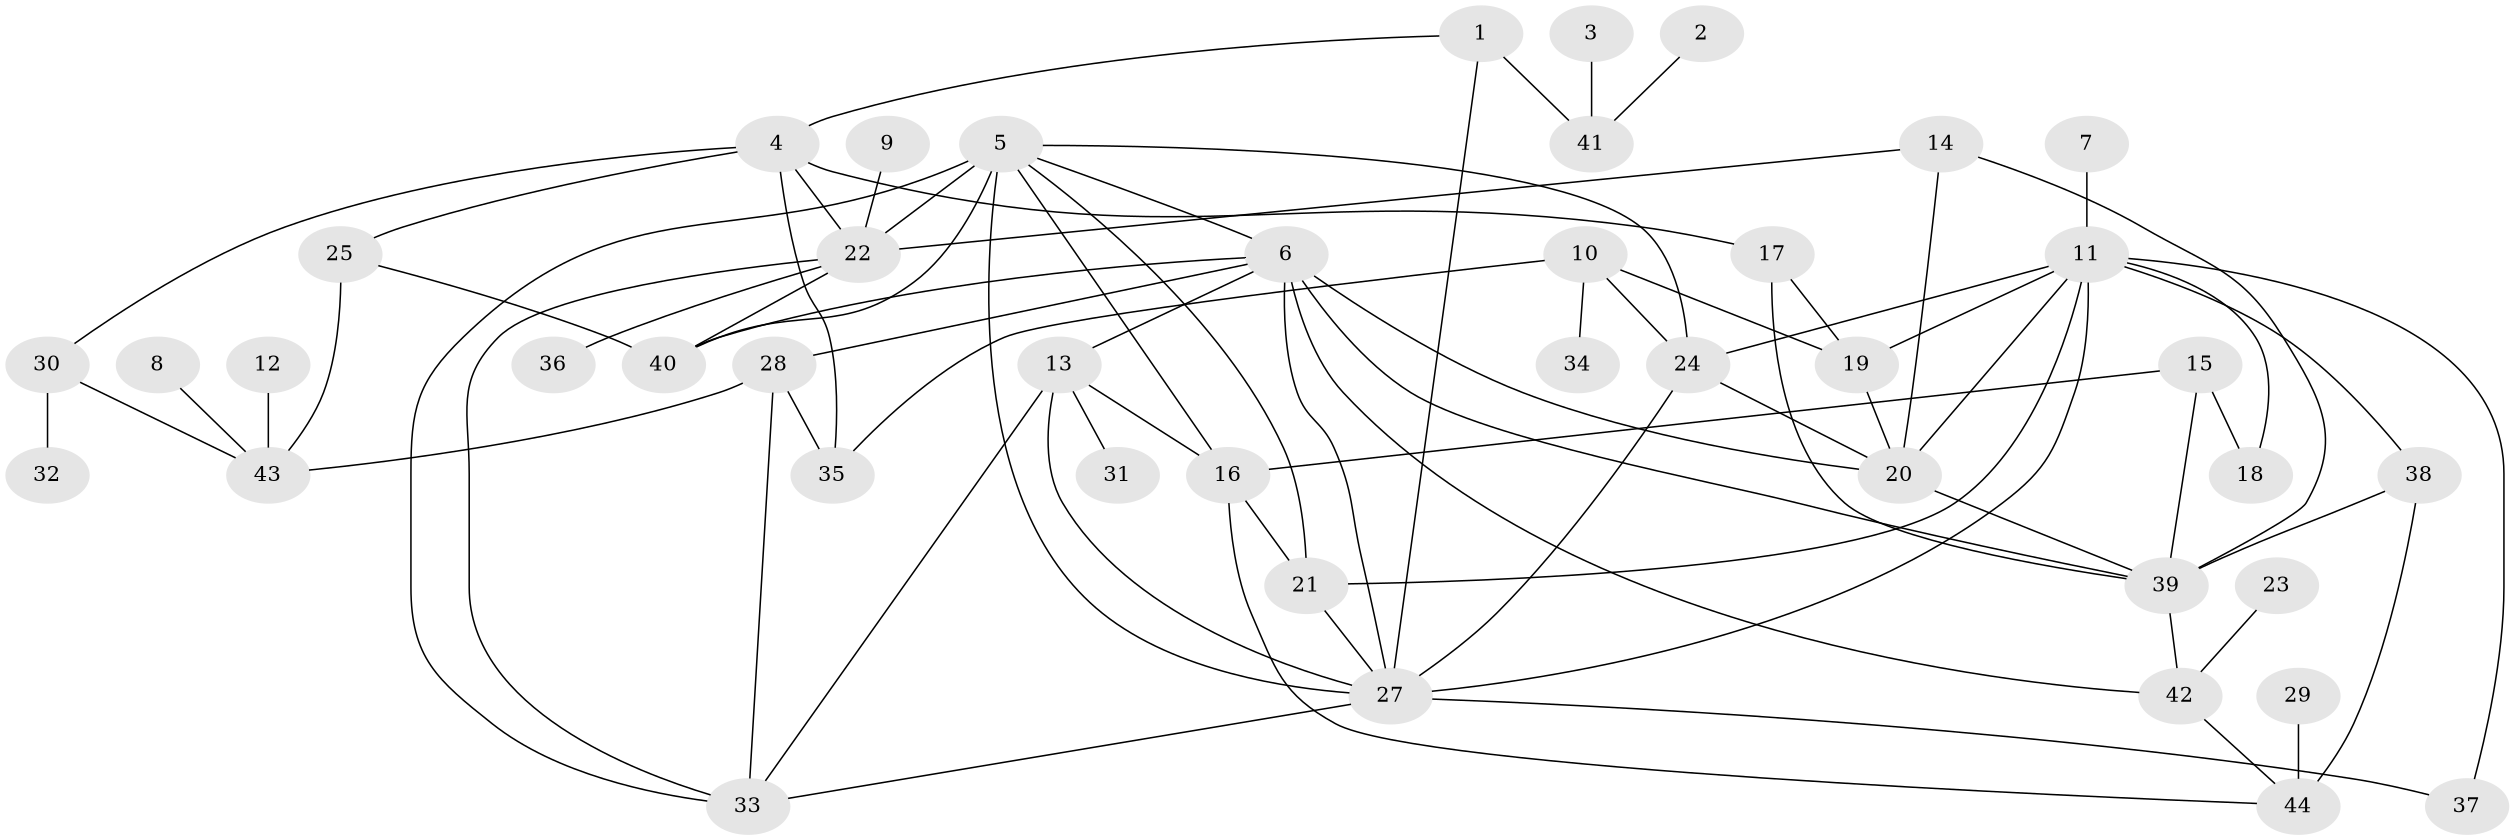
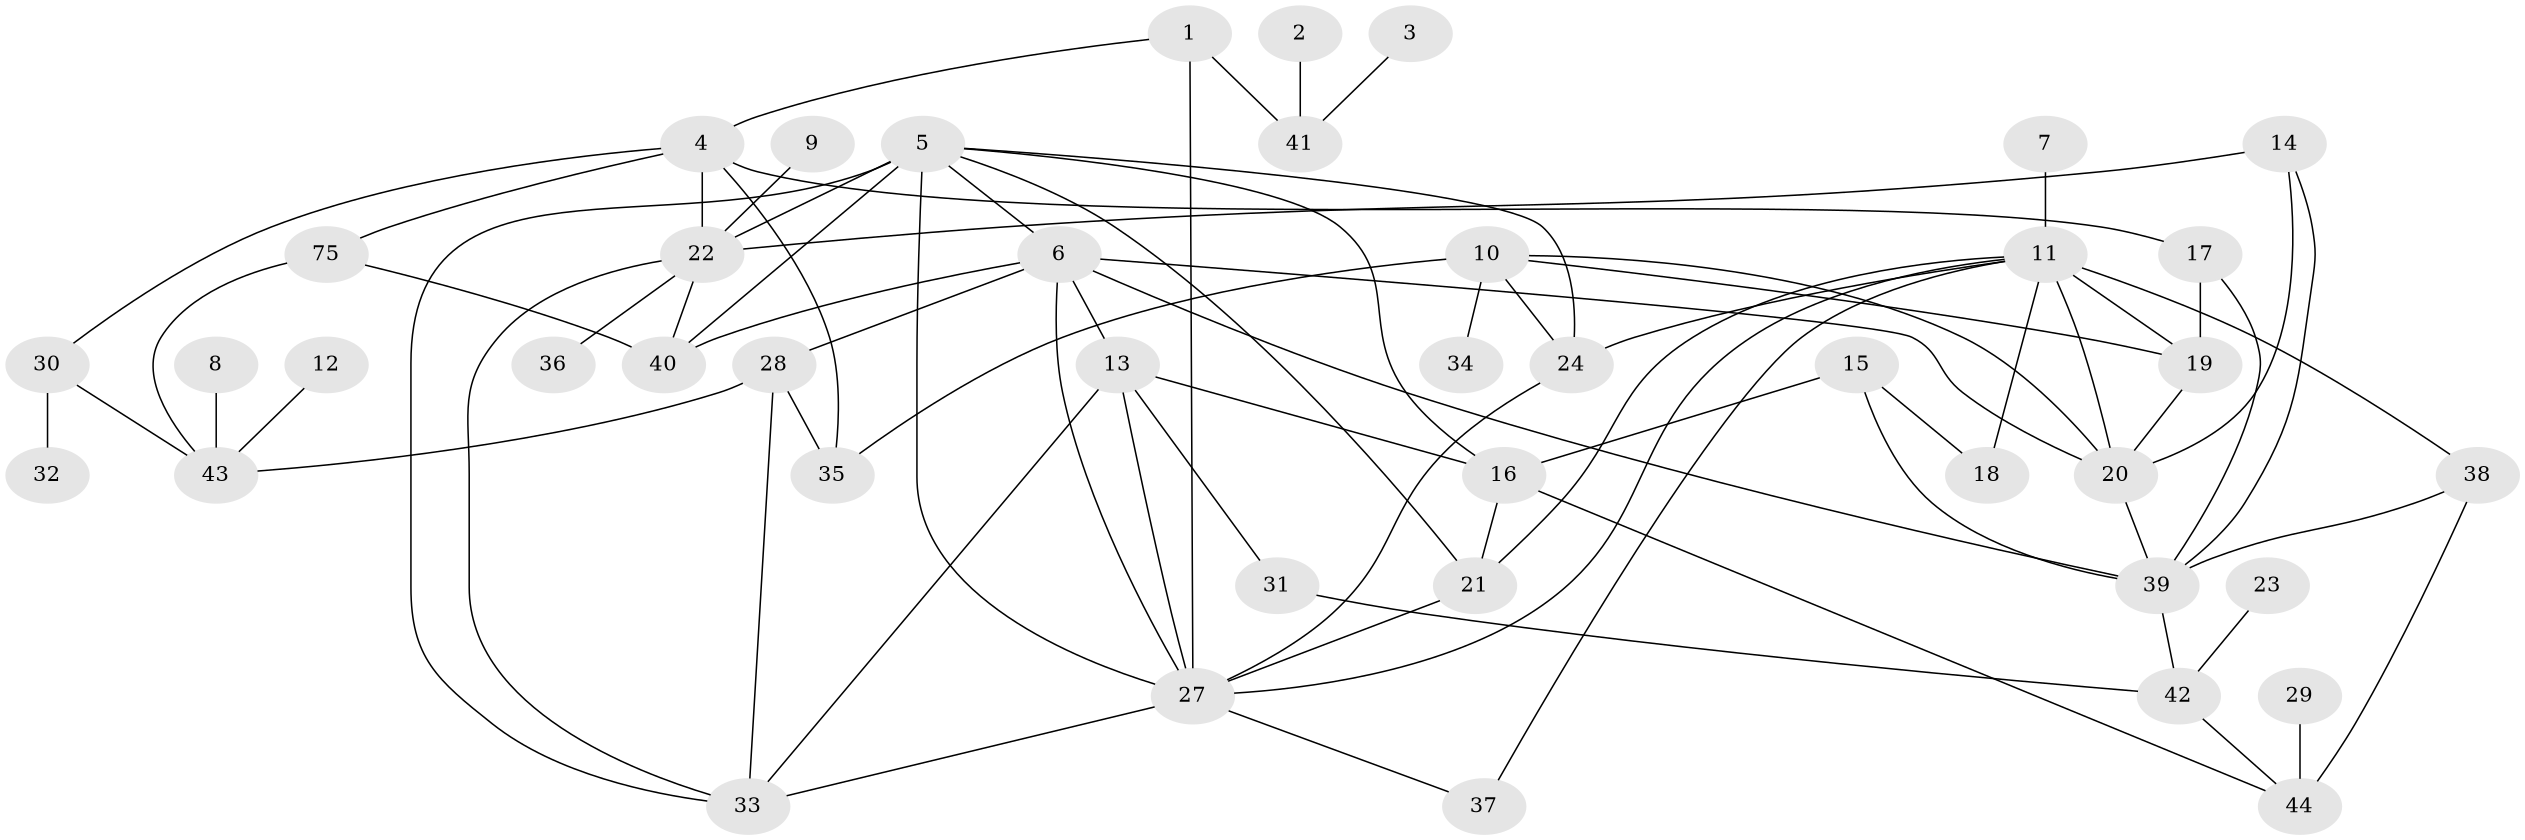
(340, 255) -> (327, 255)
(1809, 428) -> (1791, 282)
(1656, 590) -> (1726, 652)
